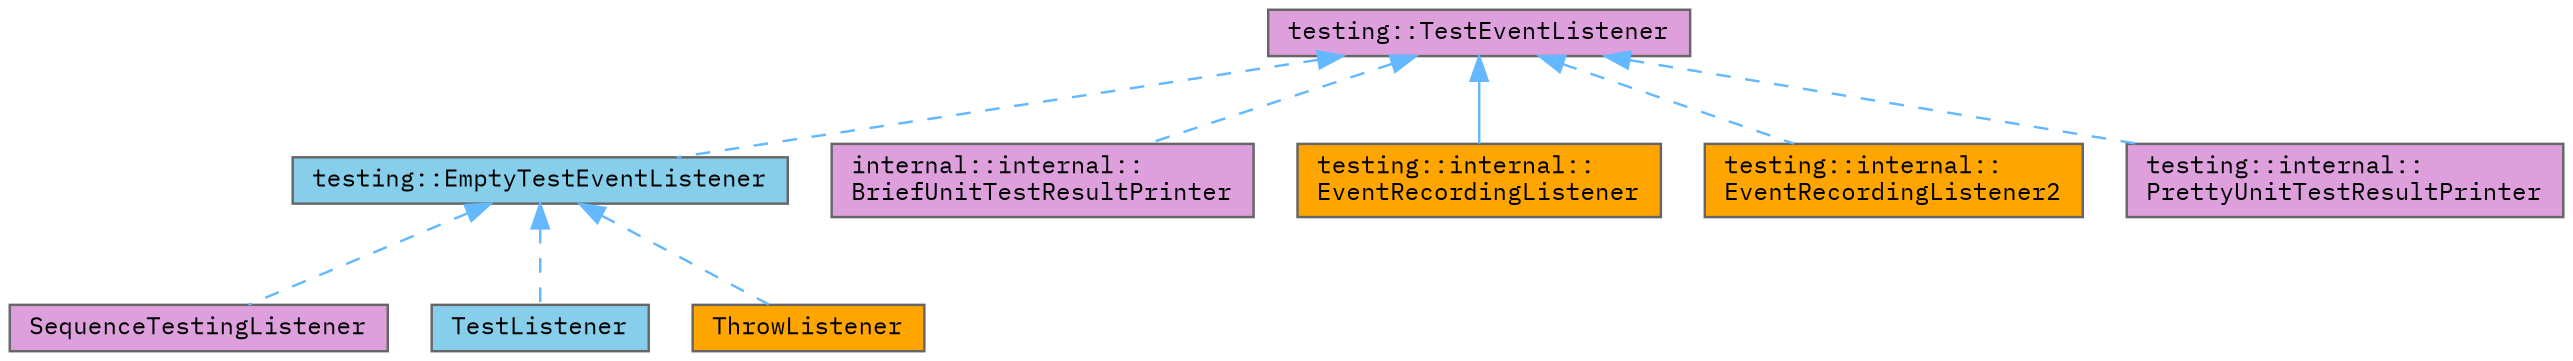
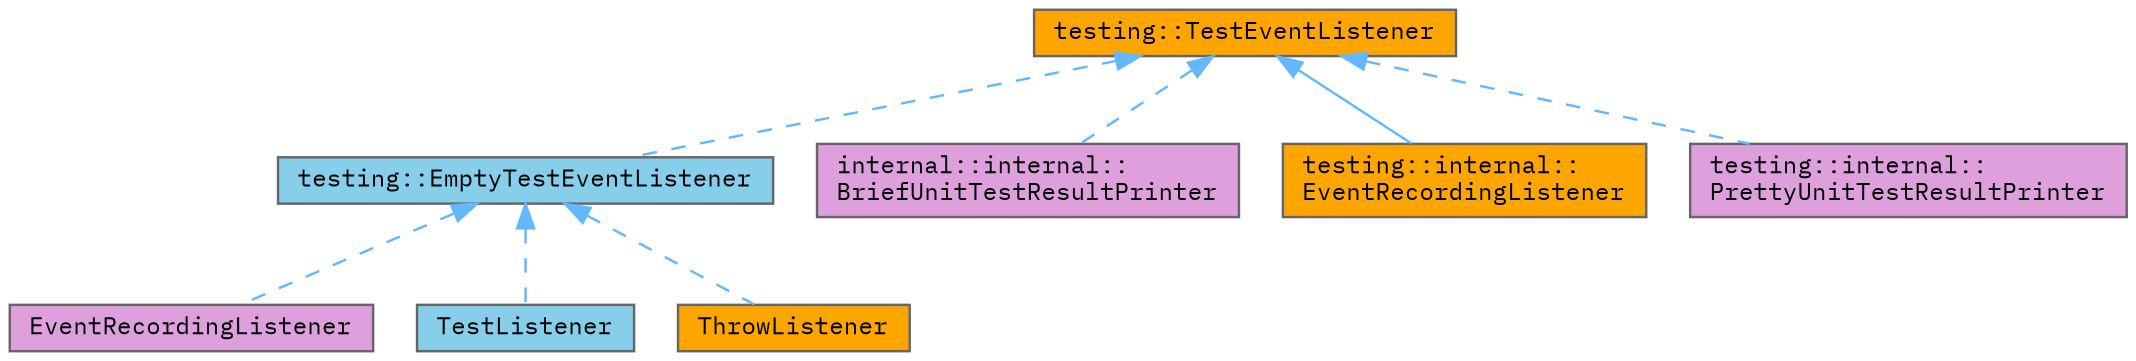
(1479, 33) -> (1245, 33)
(1894, 180) -> none
(199, 328) -> (191, 328)
